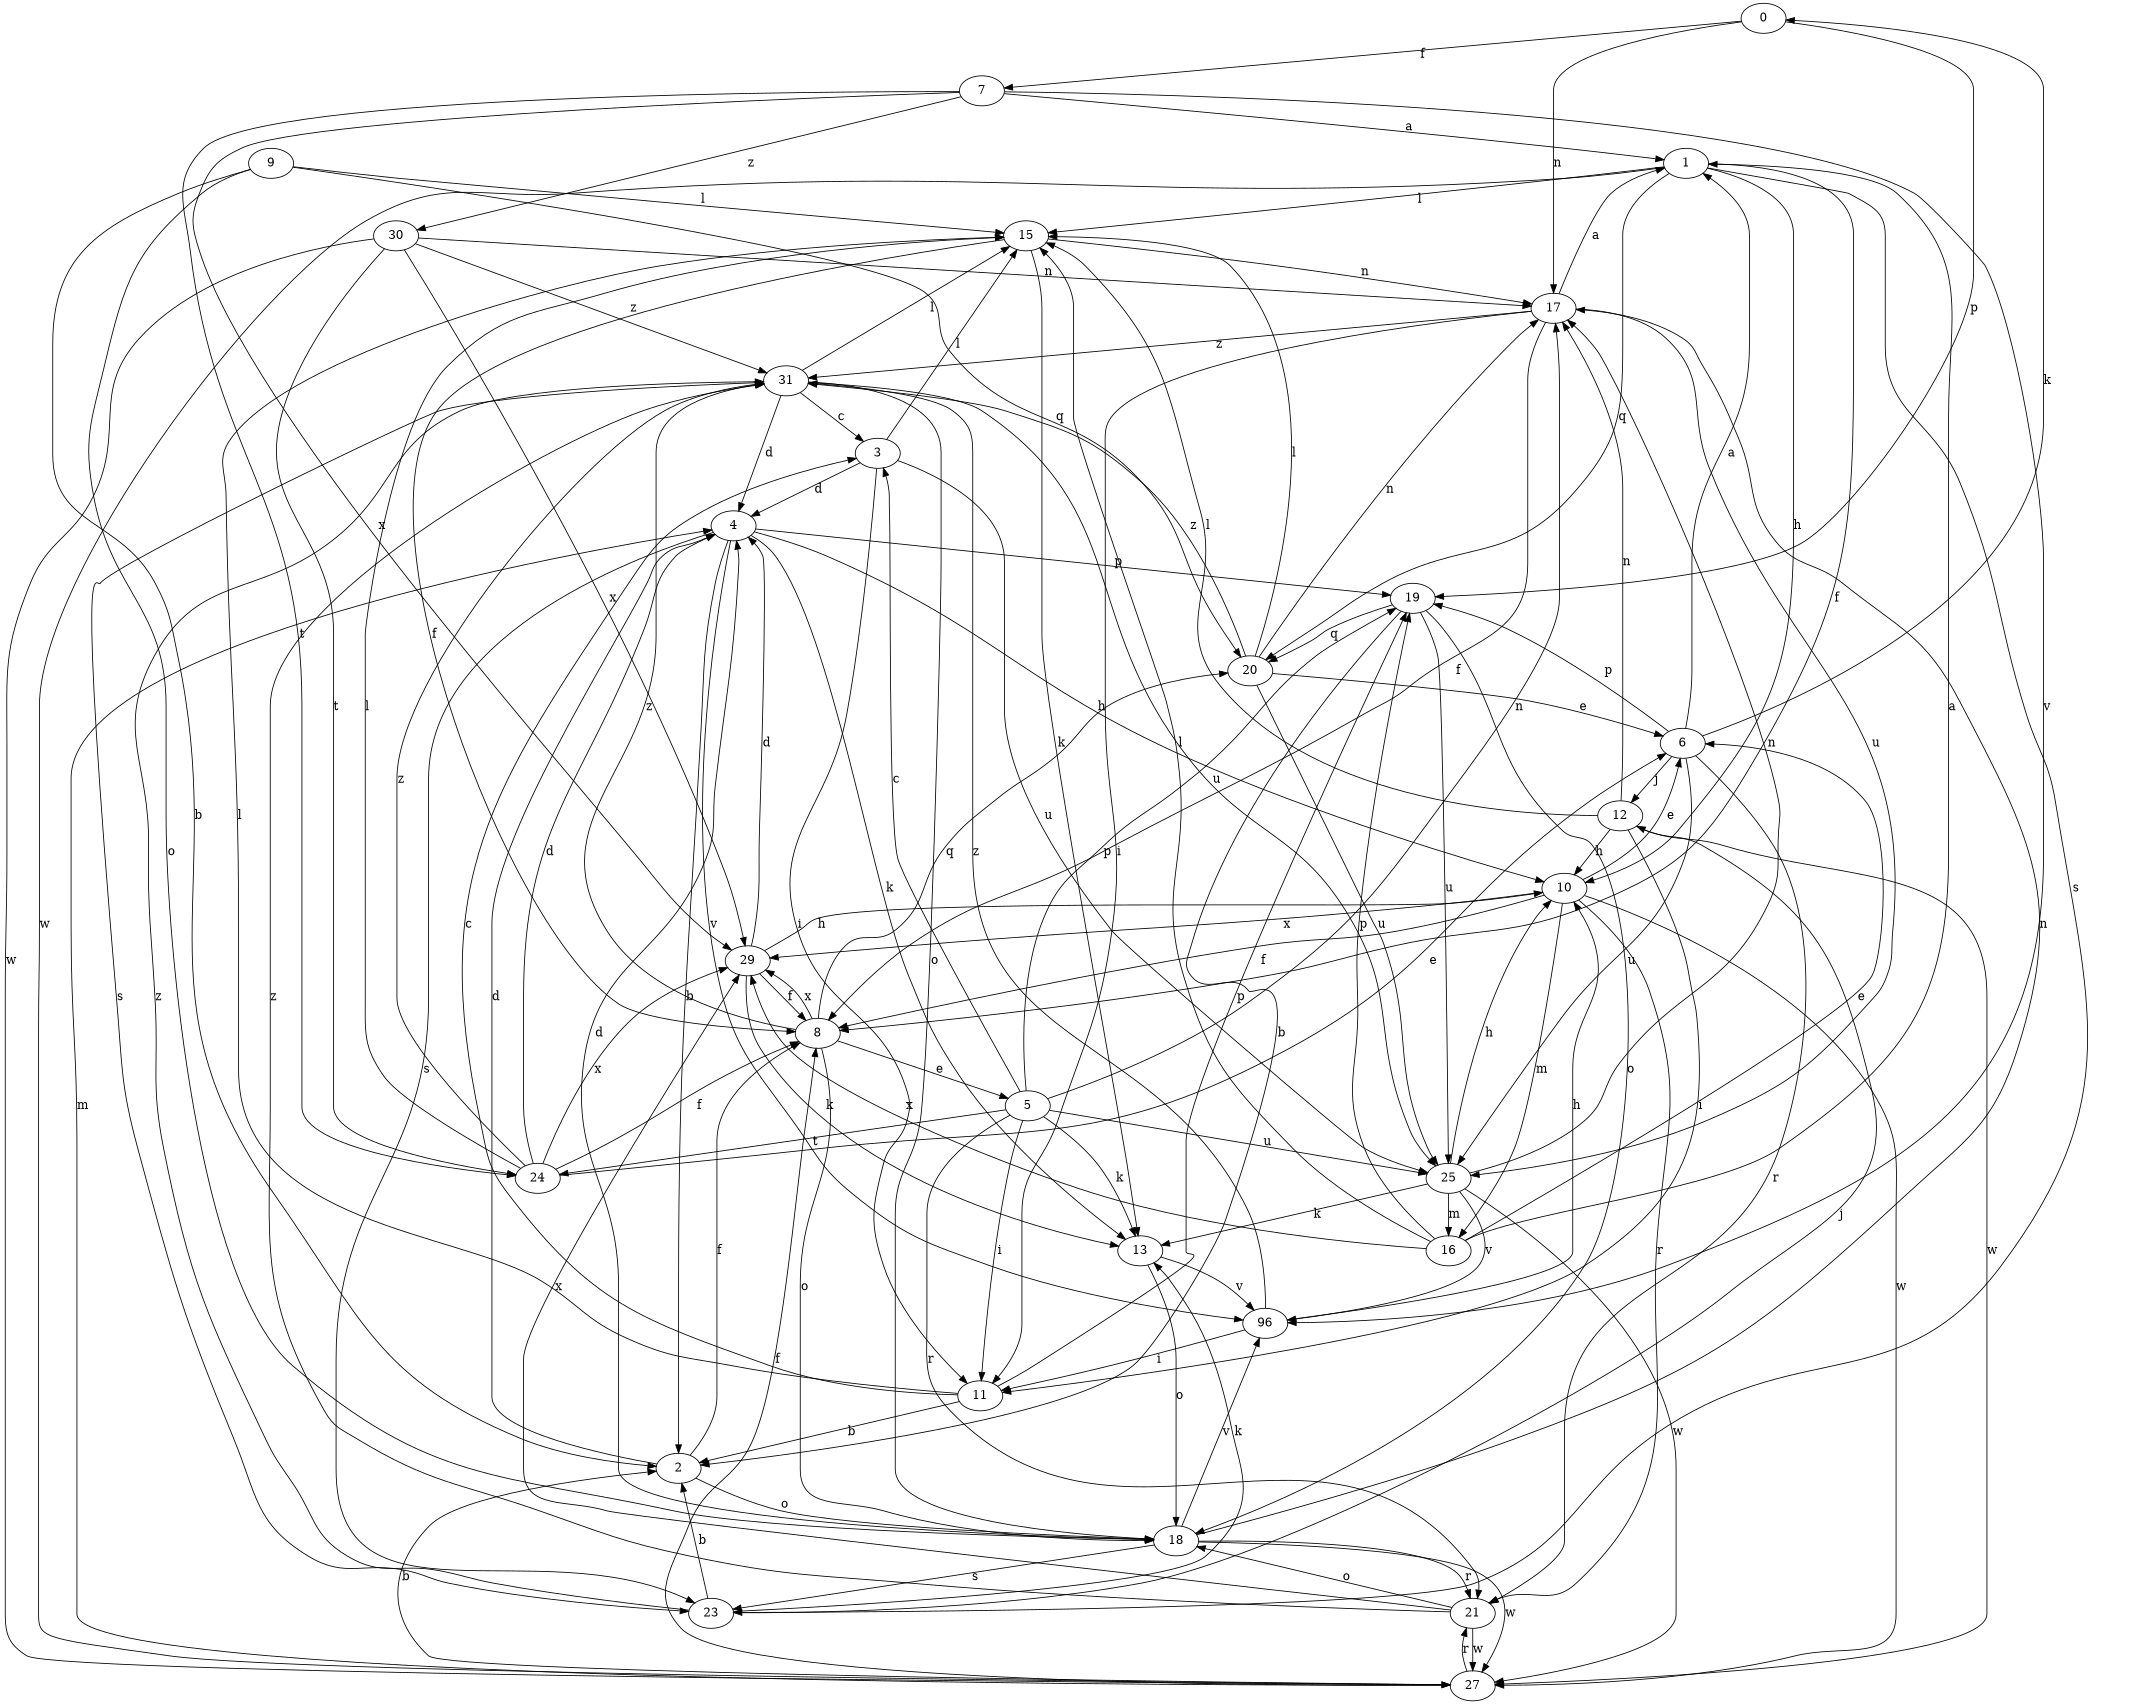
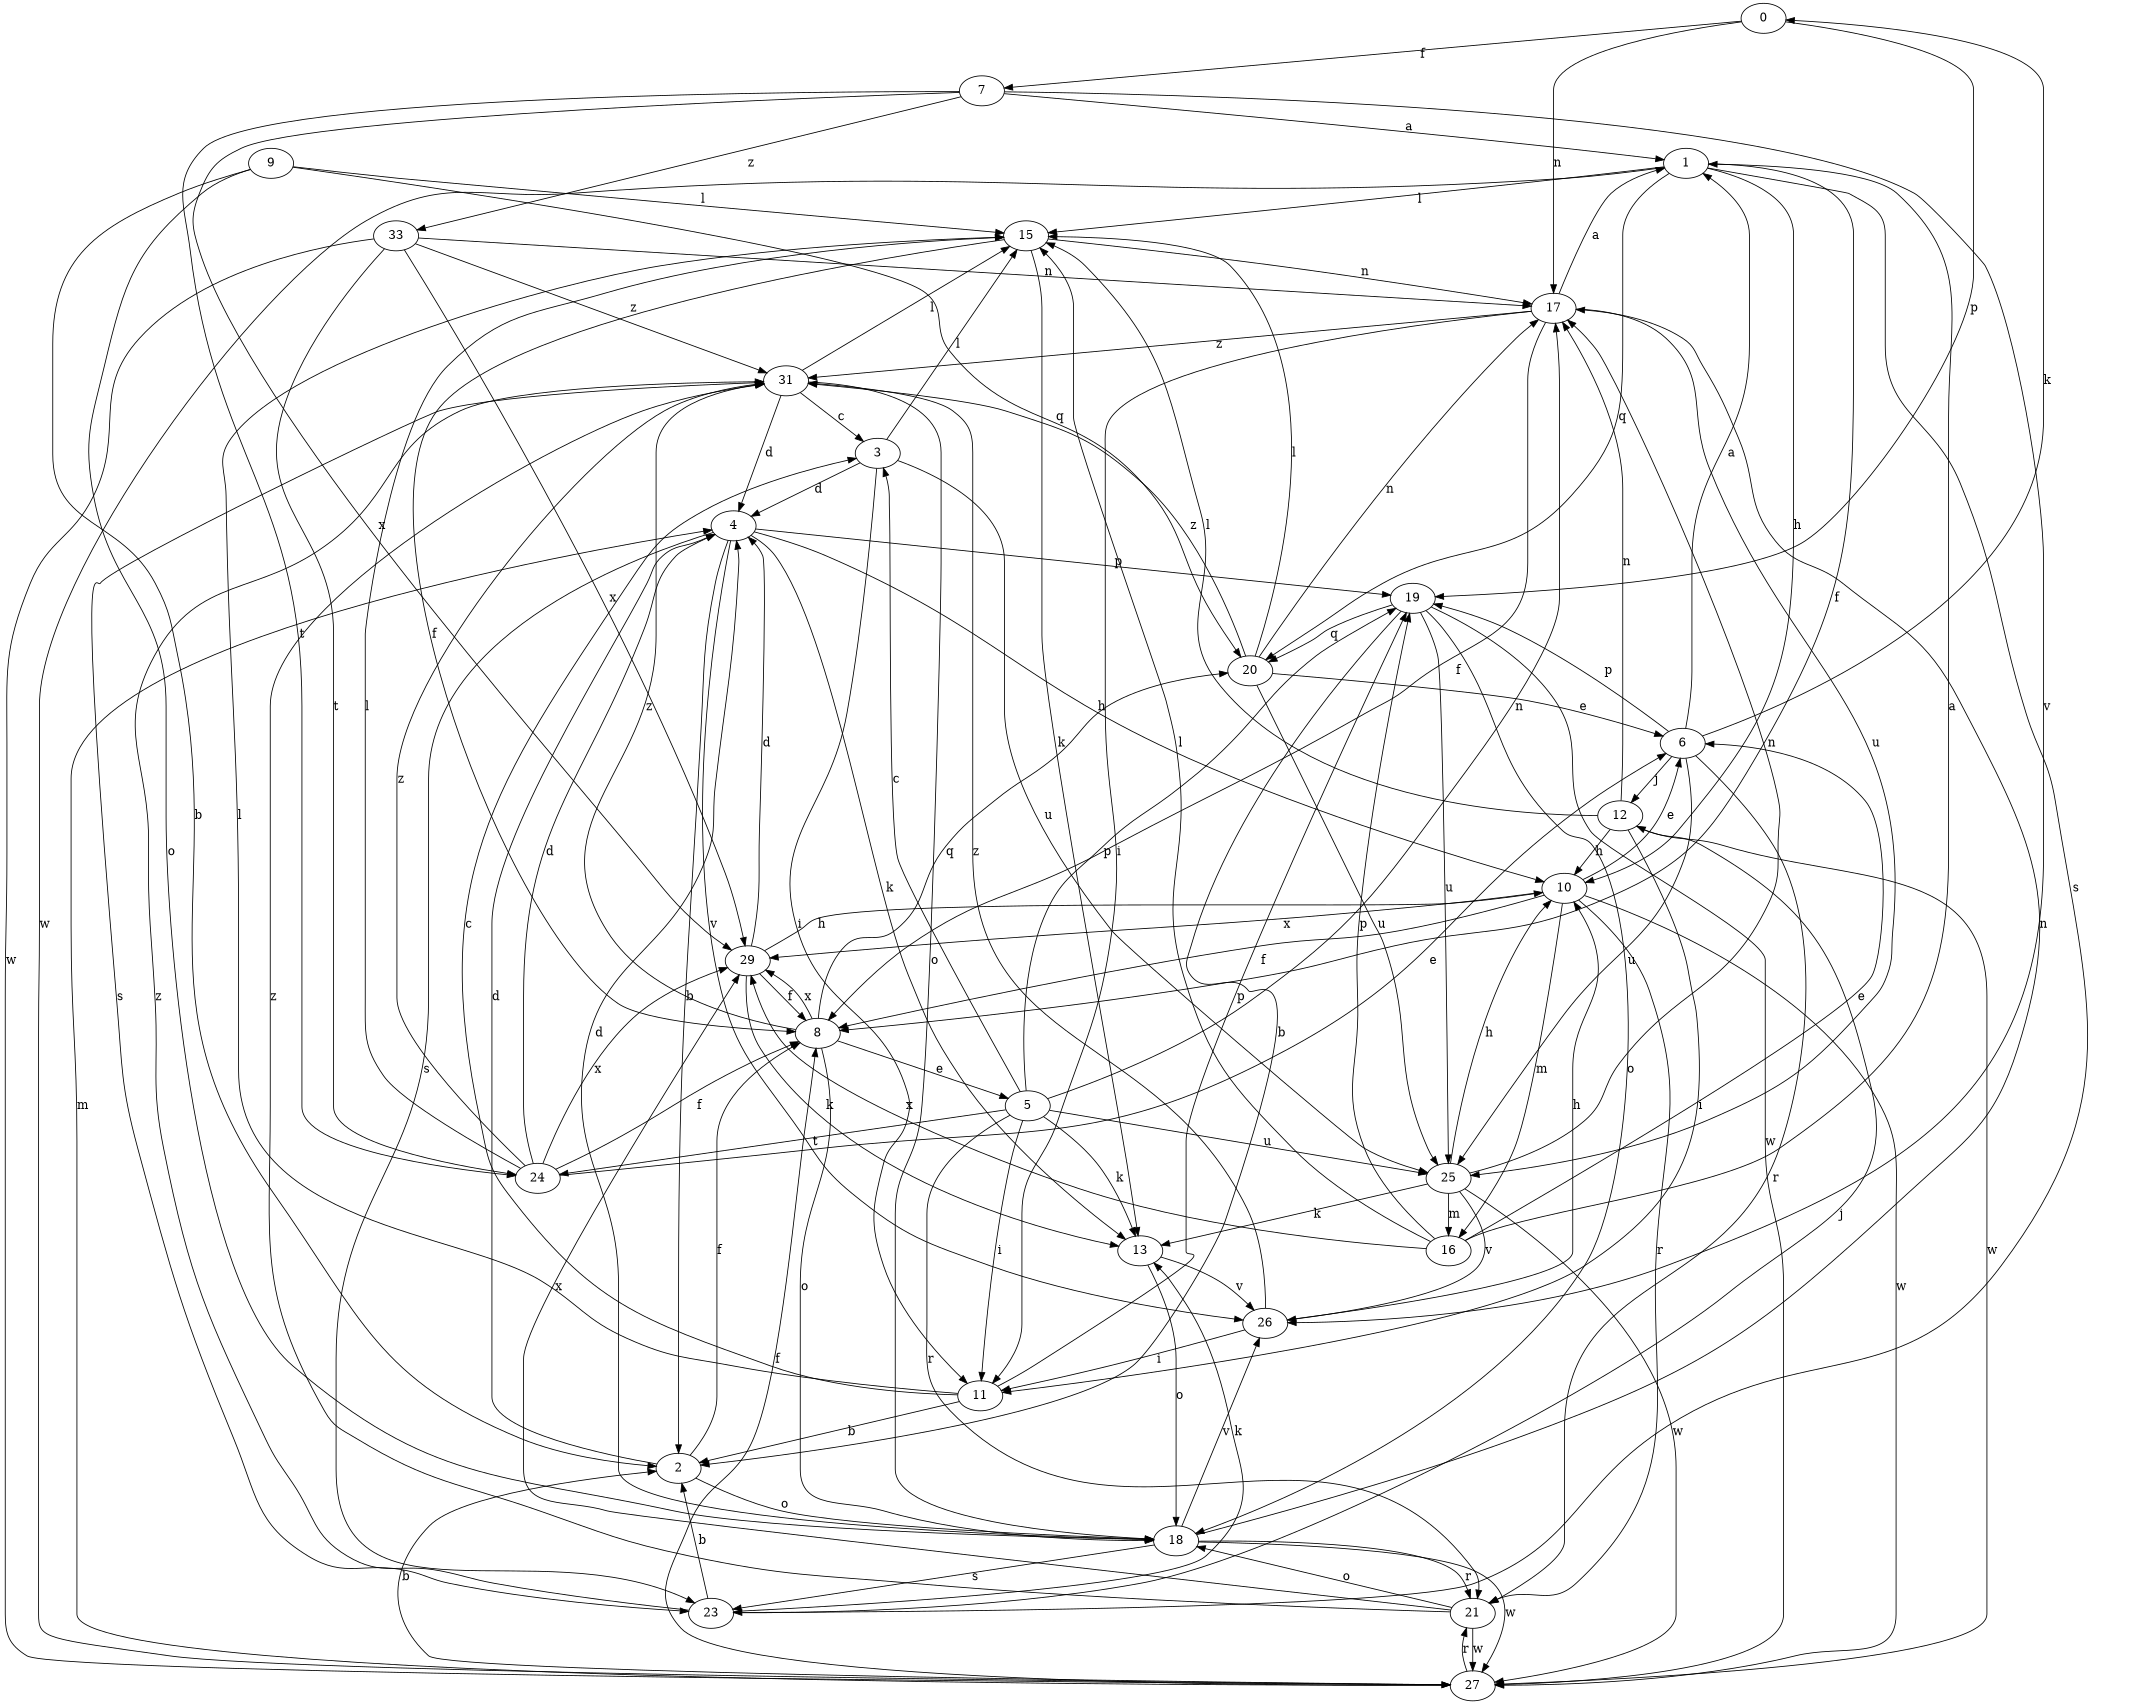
(396, 236) -> (396, 236)
(1160, 716) -> none
none -> (1765, 1145)
(1265, 1323) -> (1265, 1323)
